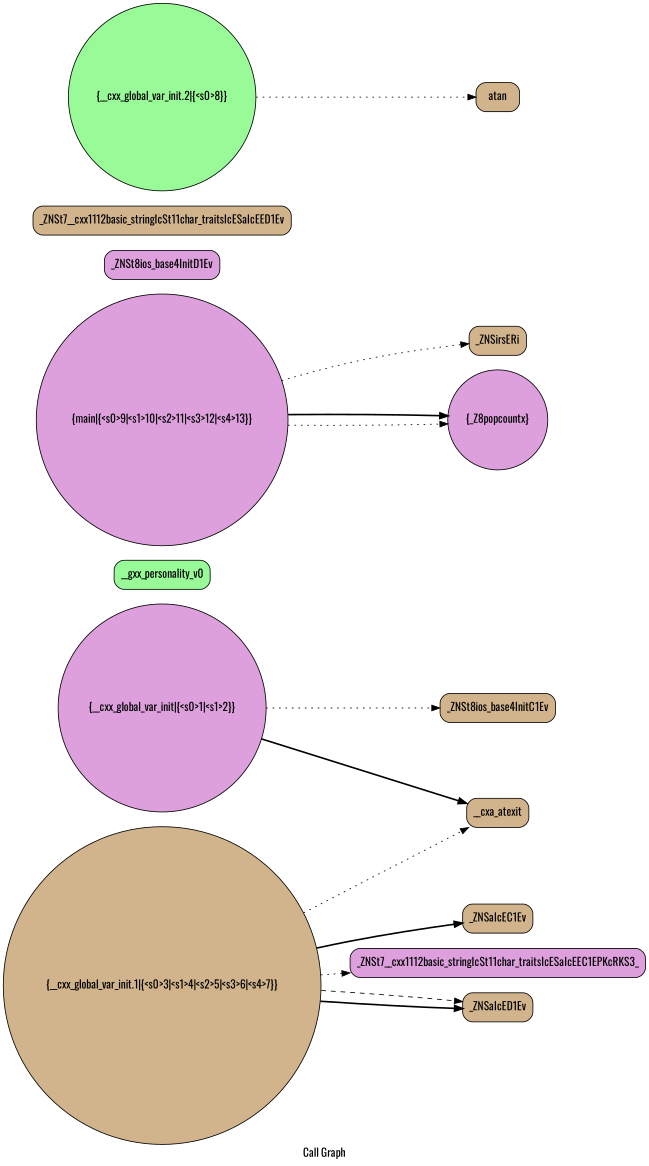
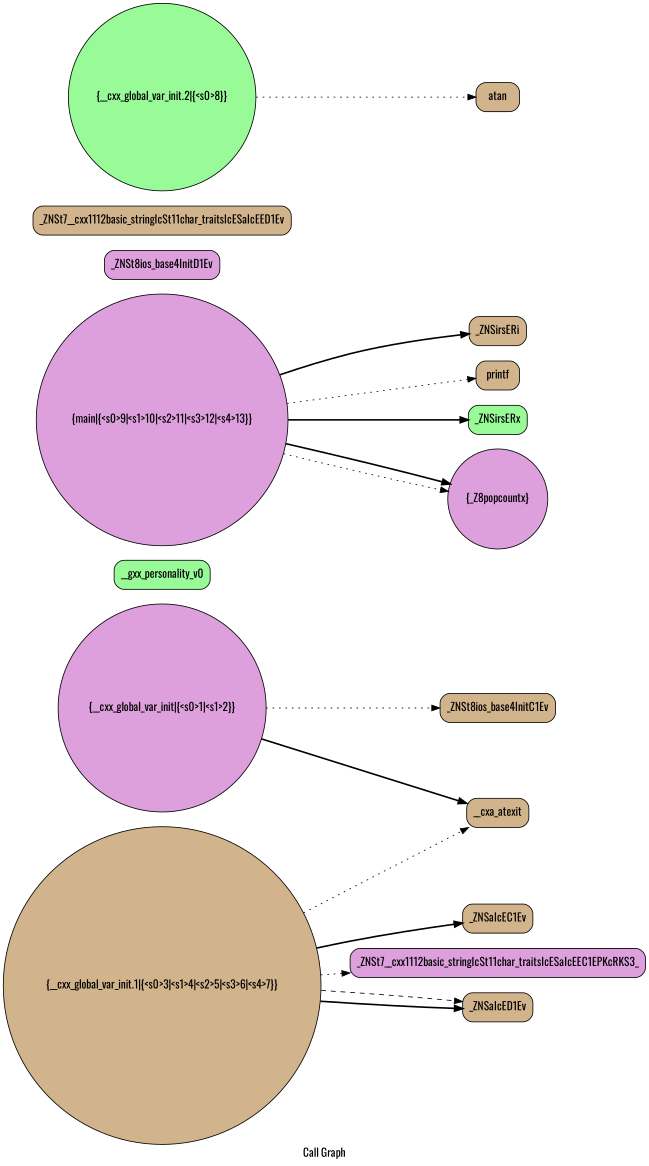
(370, 358) -> (369, 349)
none -> (498, 376)
none -> (498, 420)
